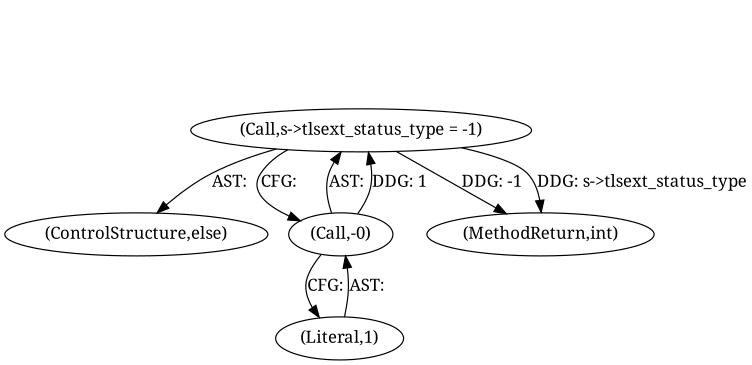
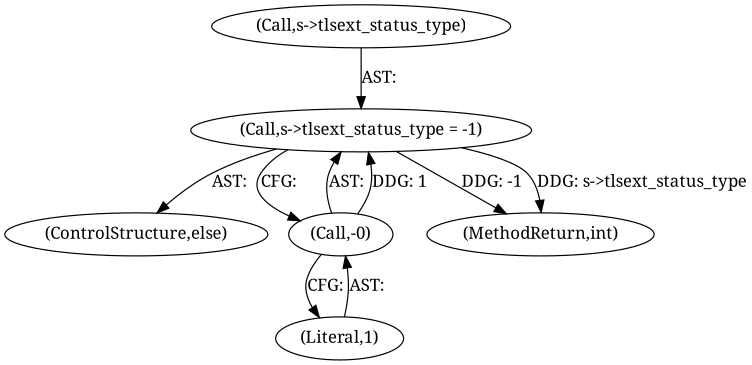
none -> (361, 26)
